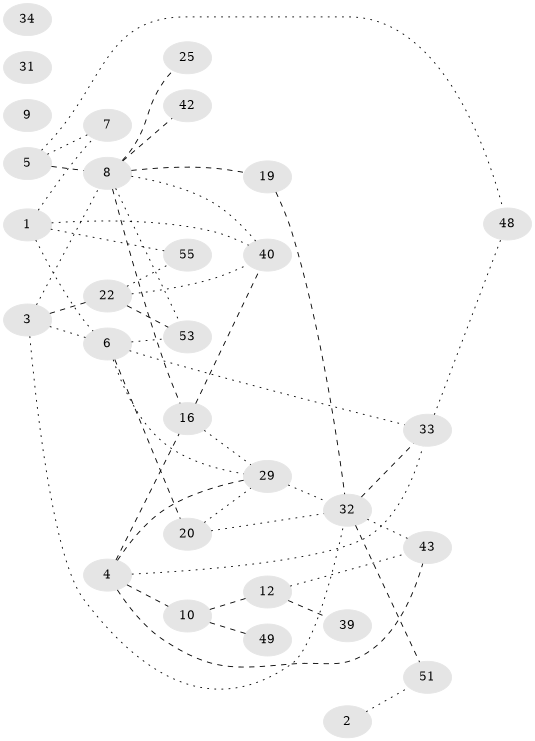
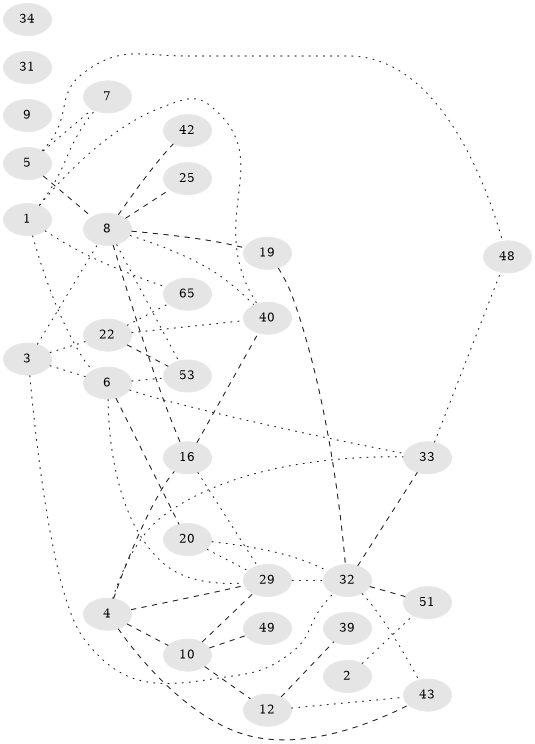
(188, 255) -> (188, 294)
(68, 308) -> (68, 347)
none -> (228, 618)
